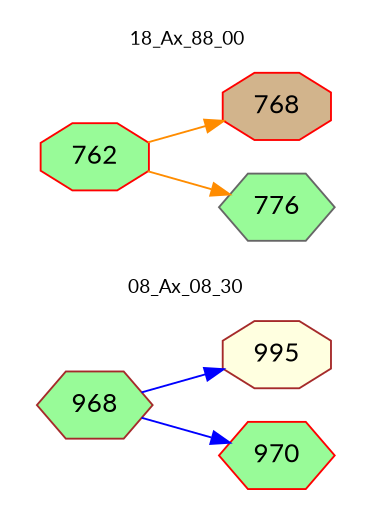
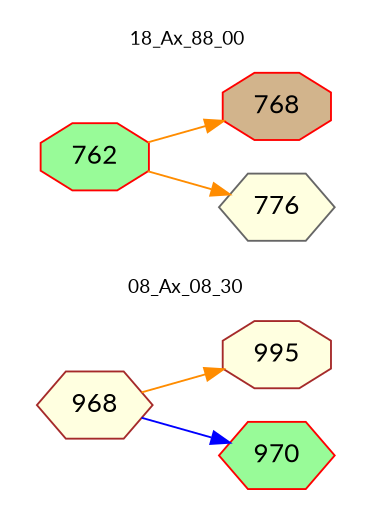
(277, 207) -> (277, 207)
(174, 383) -> (174, 383)
(95, 405) -> (95, 405)
